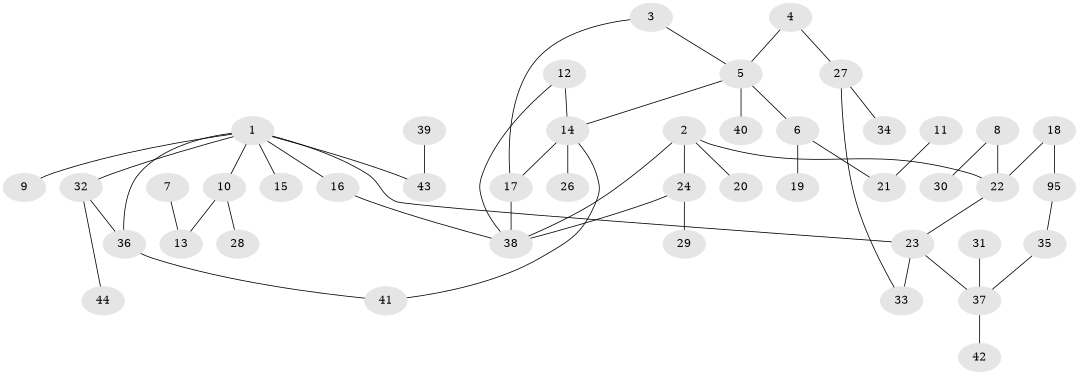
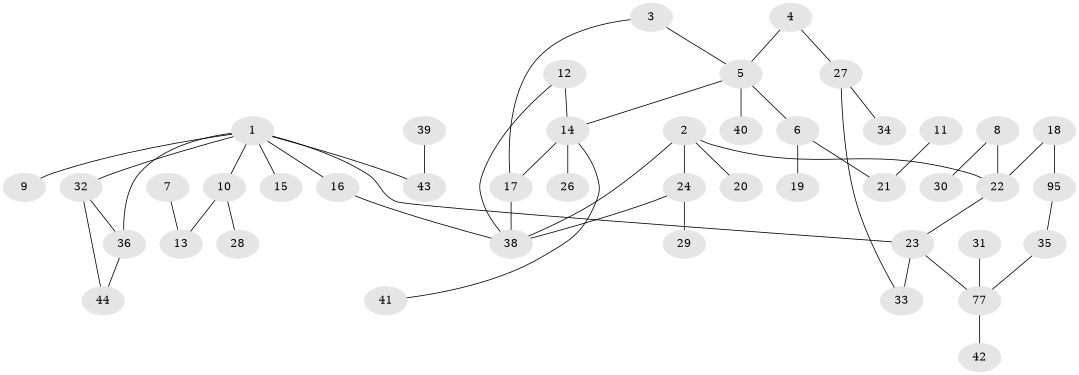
(251, 282) -> (114, 272)
(980, 301) -> (980, 301)
